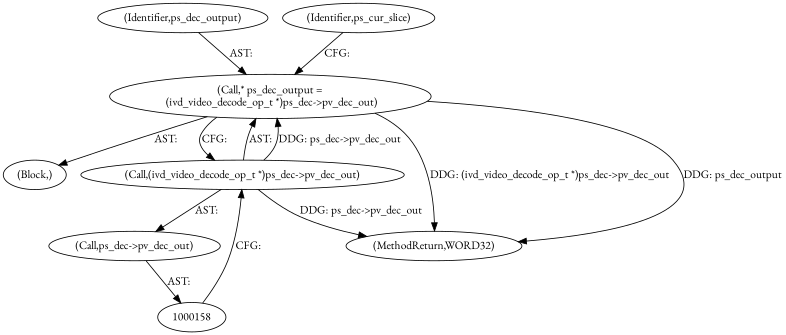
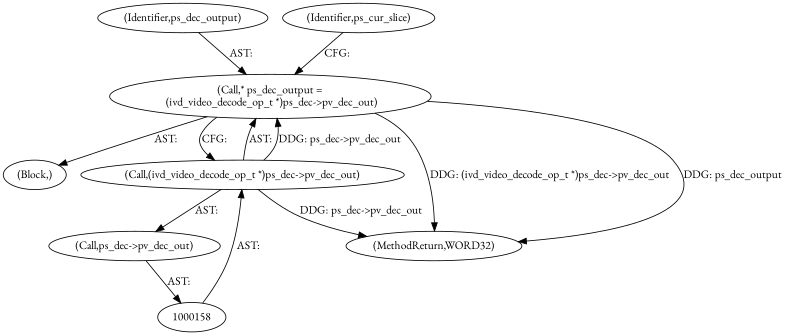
(250, 246) -> (250, 246)
